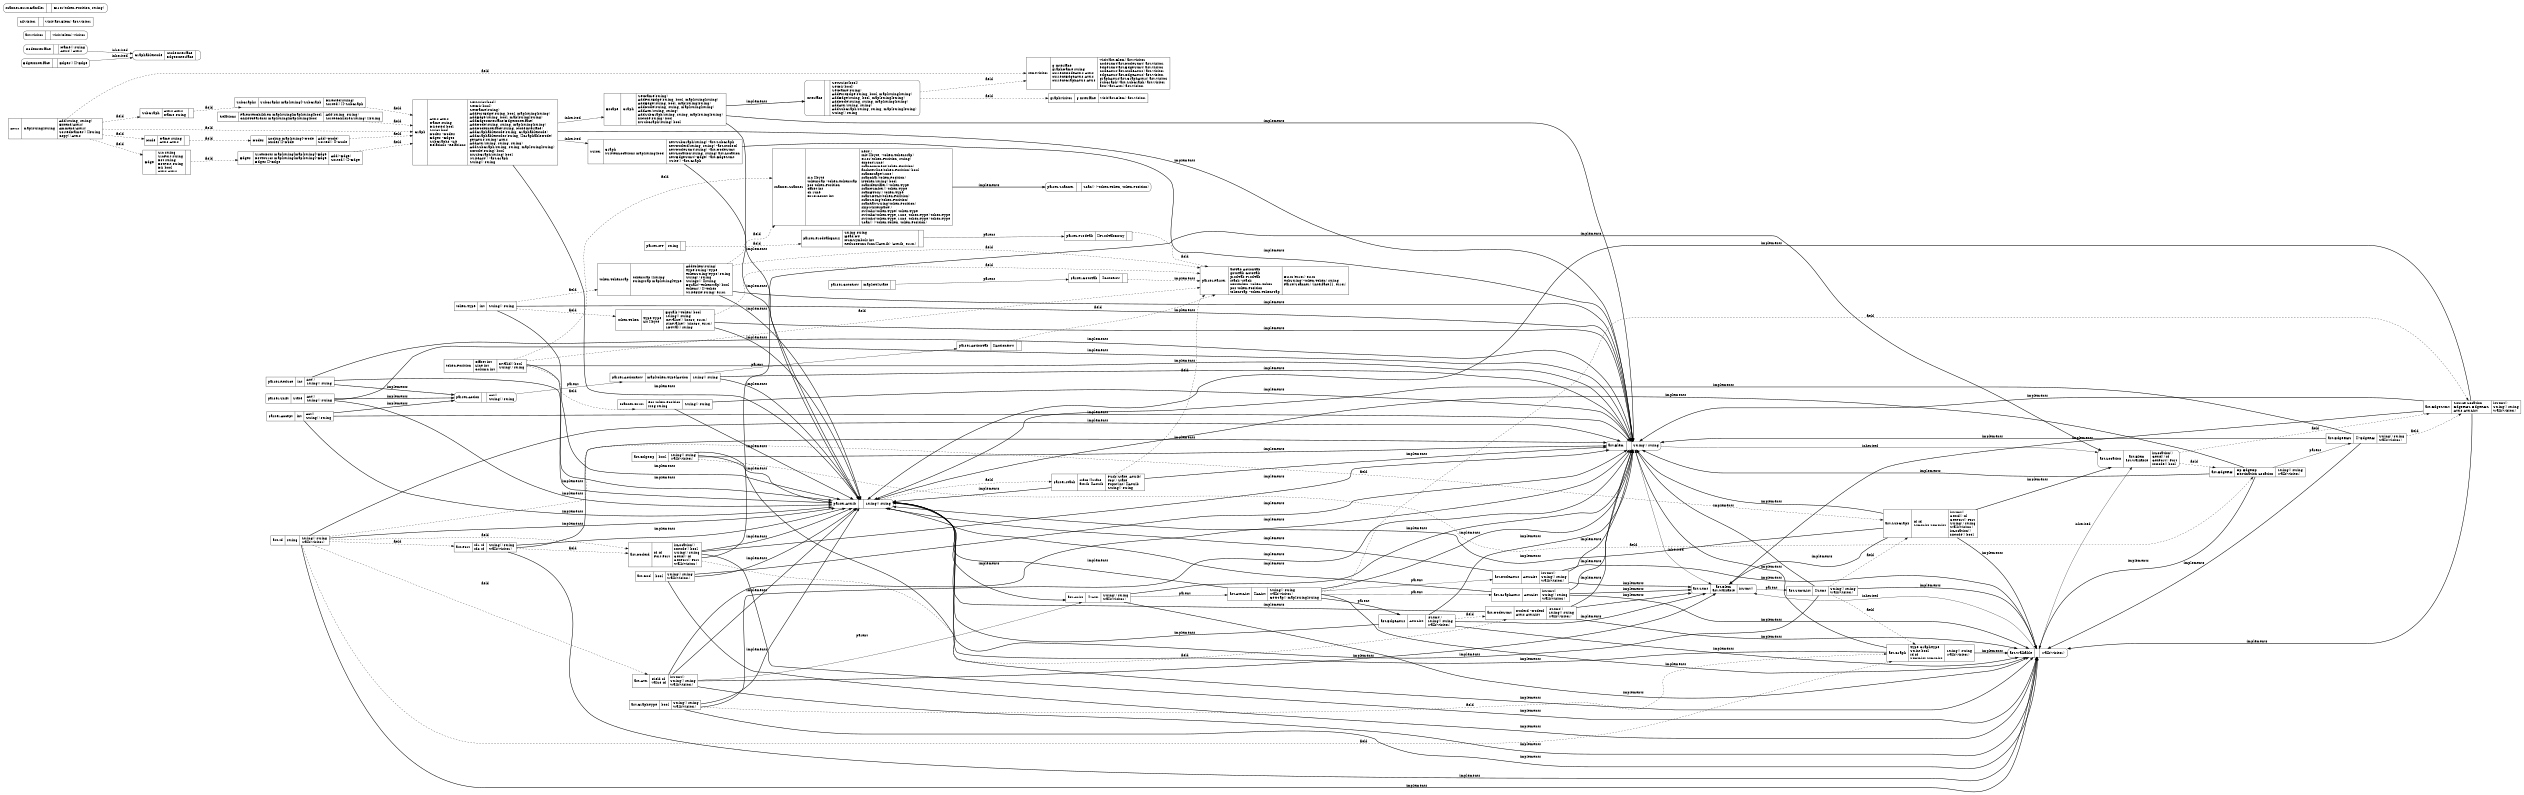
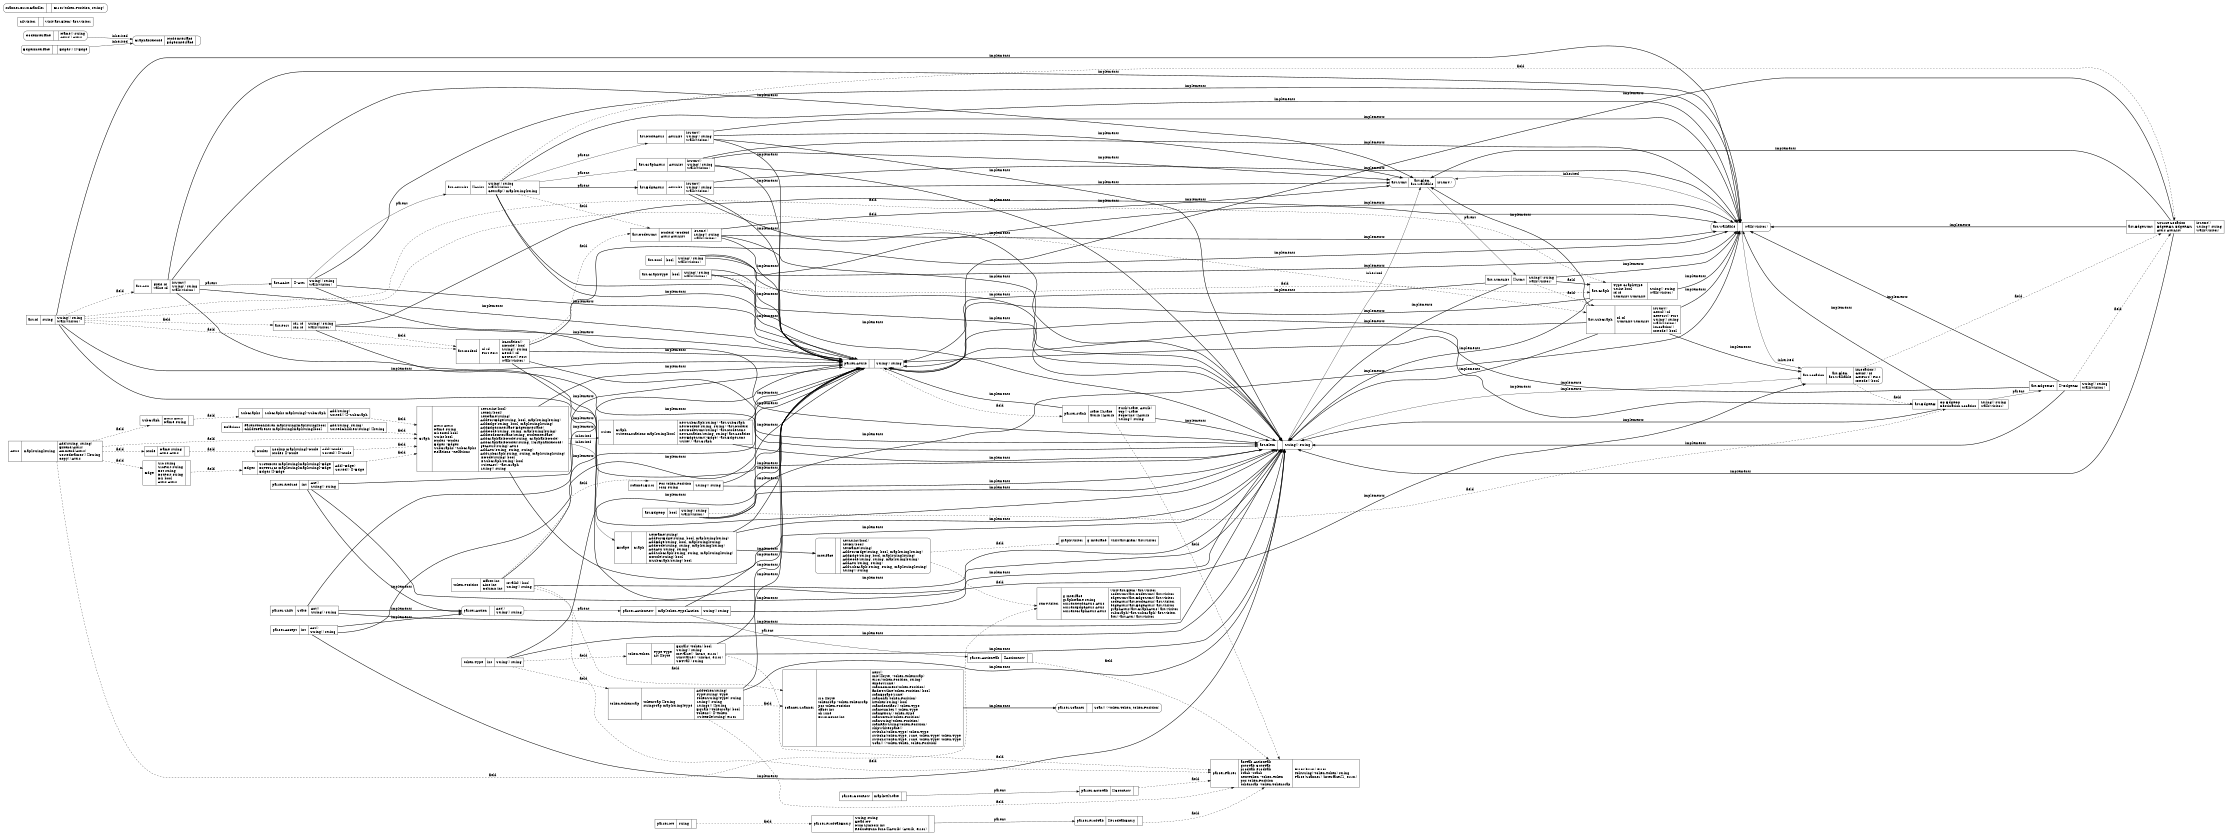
(55, 35) -> none
(341, 101) -> (341, 411)
(444, 142) -> (455, 448)
(1185, 279) -> (1196, 779)
(1871, 446) -> (1571, 389)
(960, 568) -> (604, 305)
(1469, 618) -> (583, 211)
(1873, 619) -> (1572, 283)
